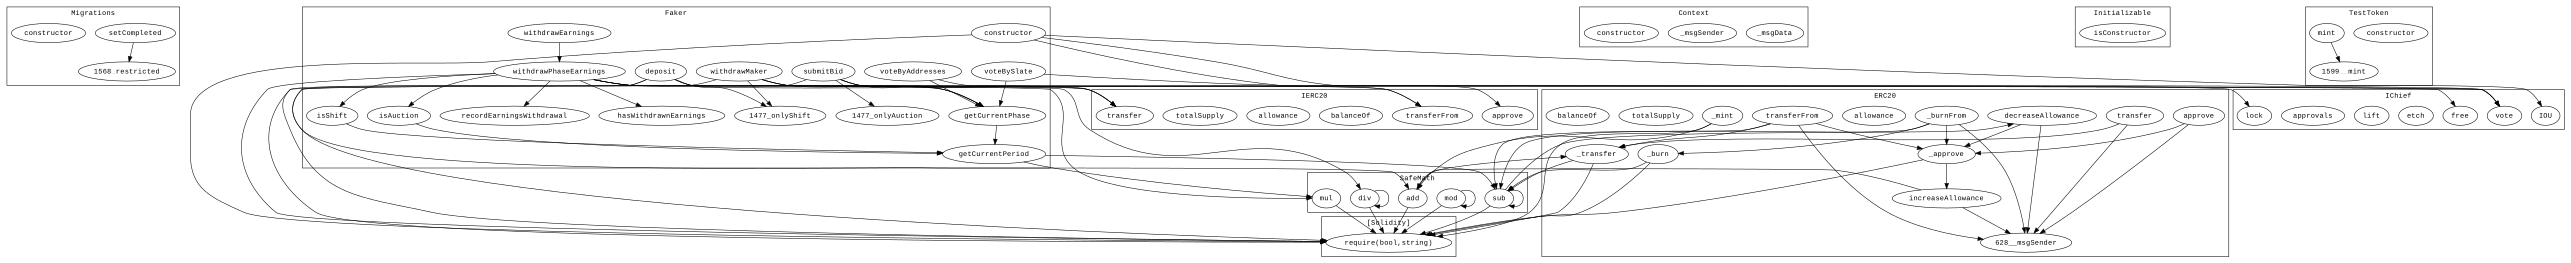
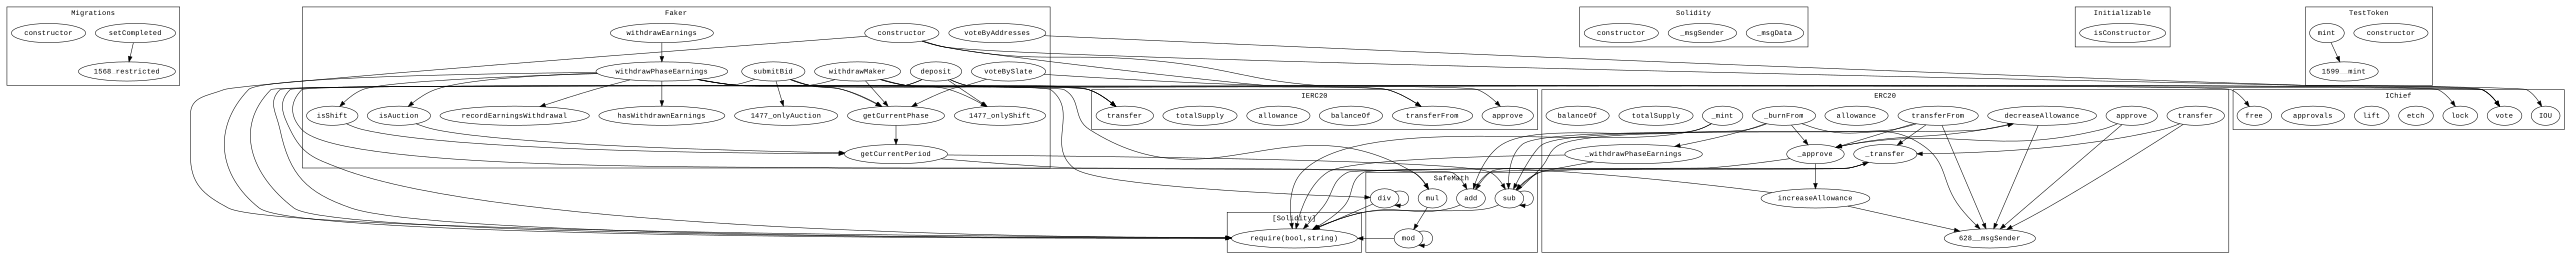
(1694, 13) -> (1694, 13)
(953, 92) -> none
(1658, 154) -> (1634, 154)
(1357, 220) -> (1422, 216)
